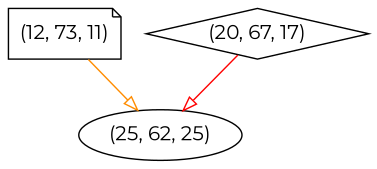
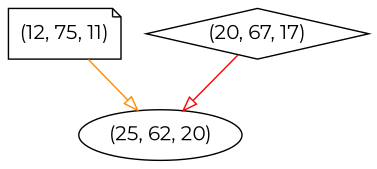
(65, 34) -> (65, 34)
(160, 135) -> (160, 135)
